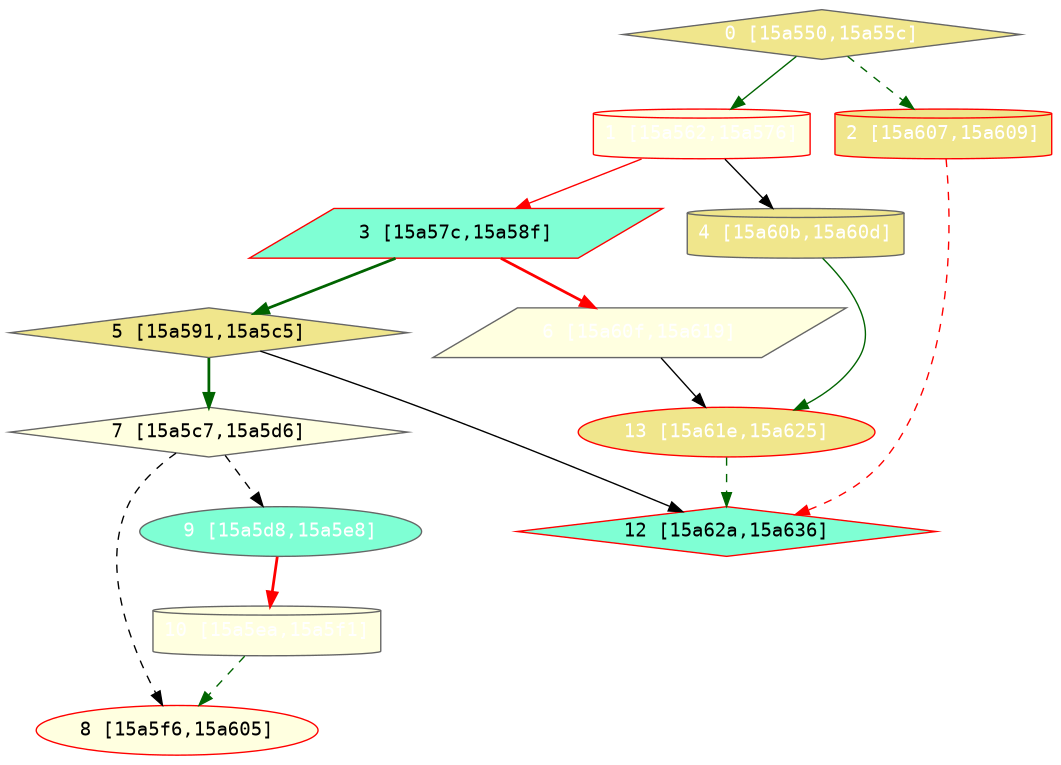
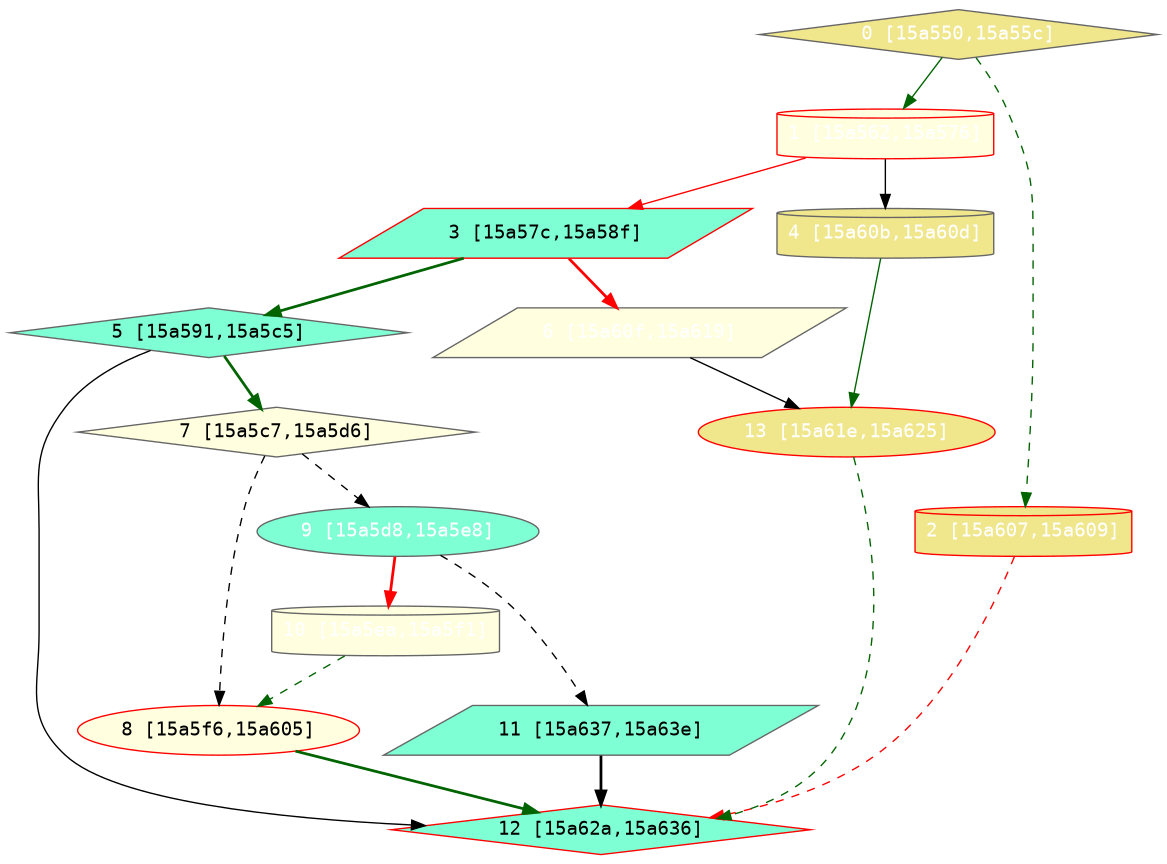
(209, 333) -> (209, 333)
none -> (601, 730)
none -> (410, 780)
